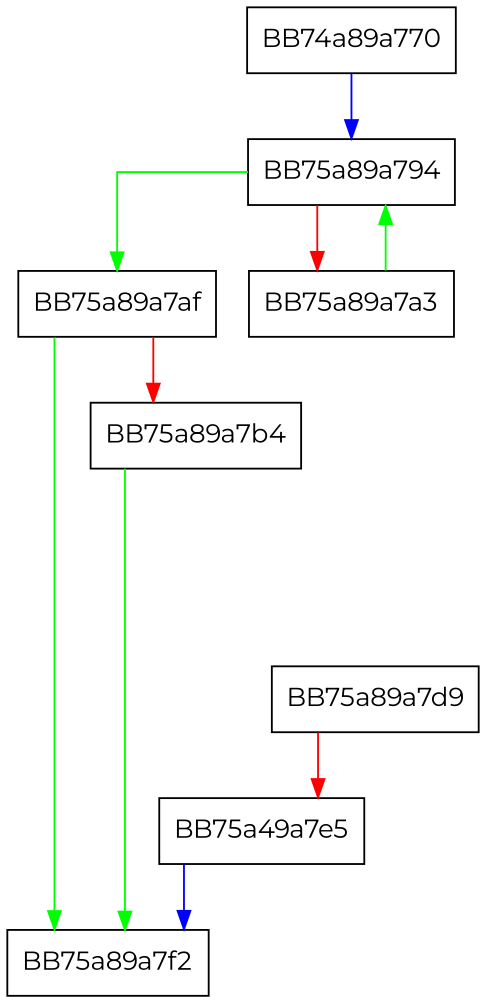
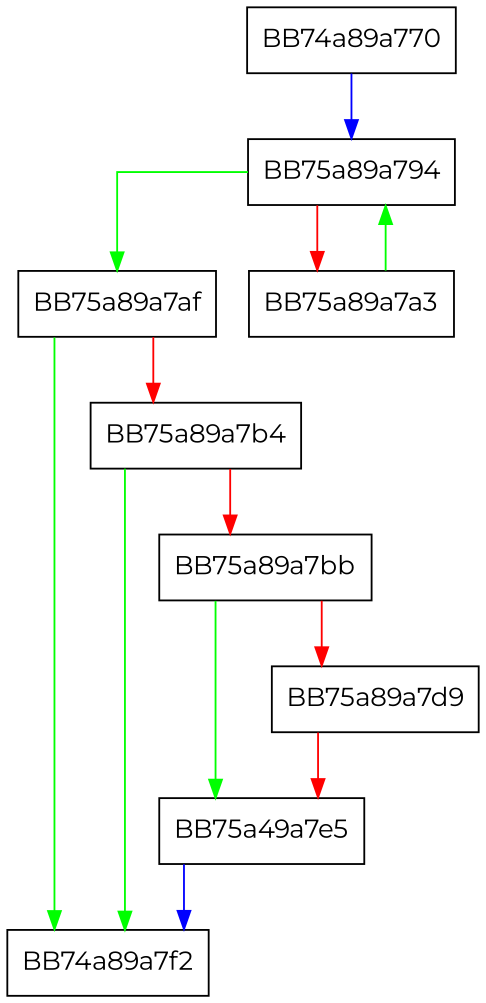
none -> (265, 567)
(108, 963) -> (108, 963)
